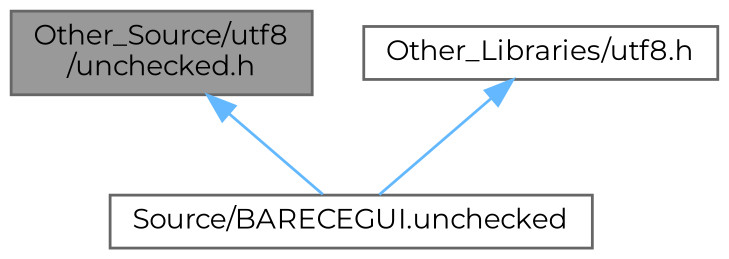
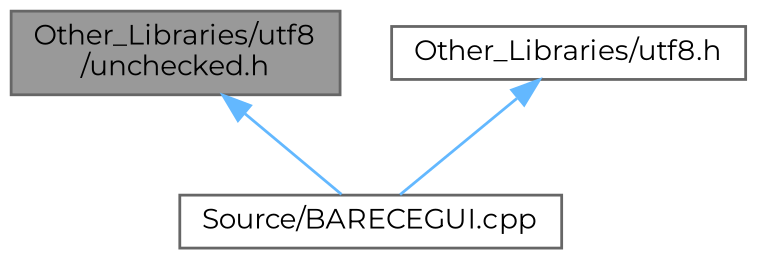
(162, 53) -> (176, 53)
(351, 222) -> (371, 222)
